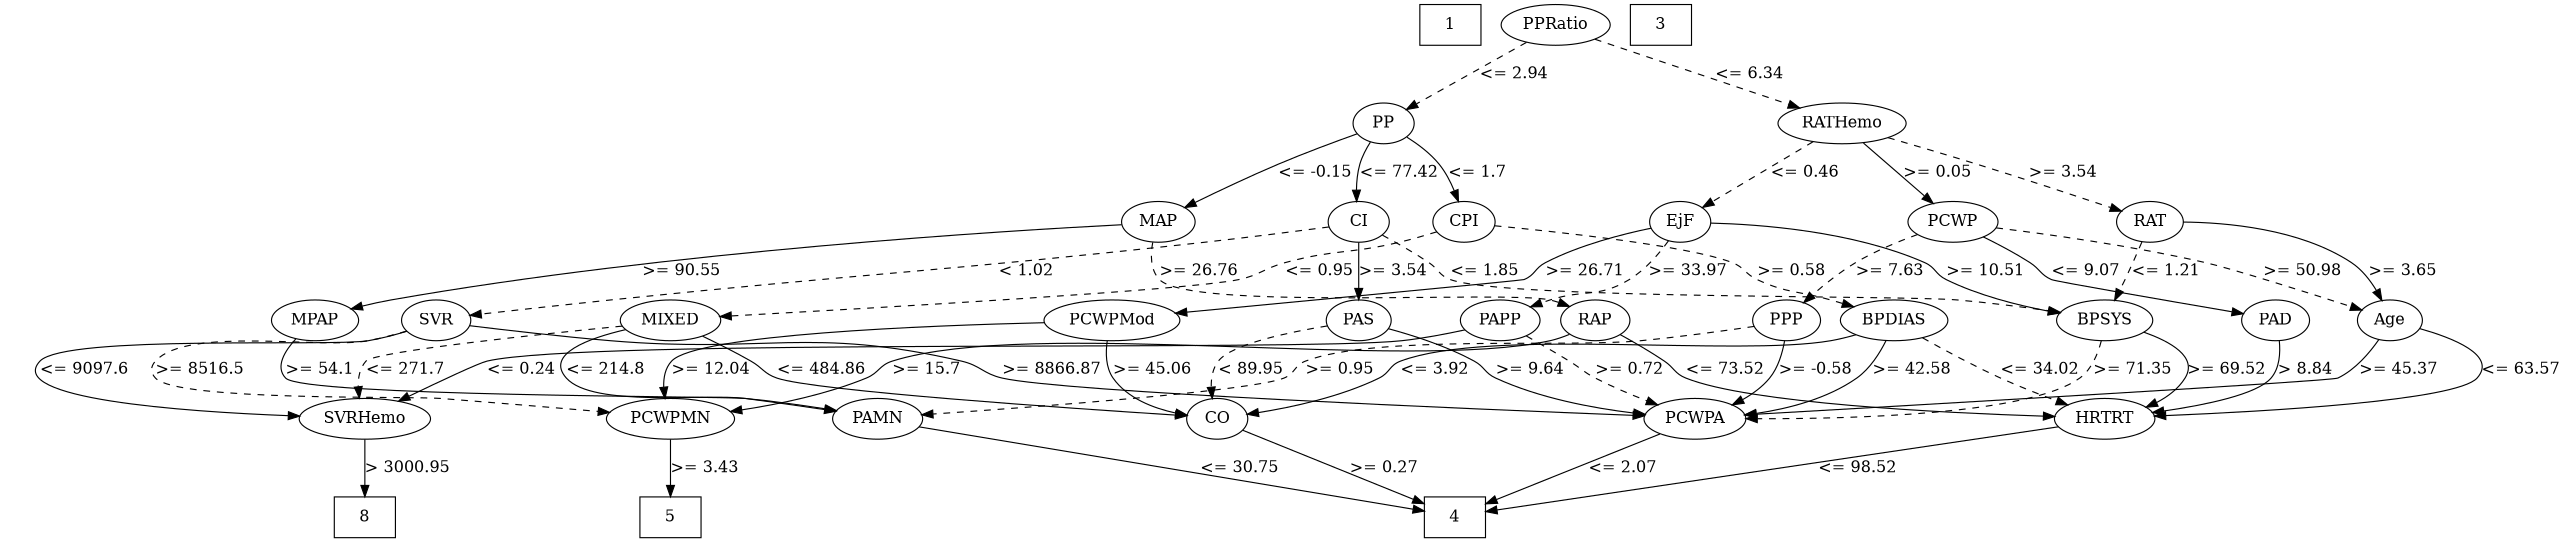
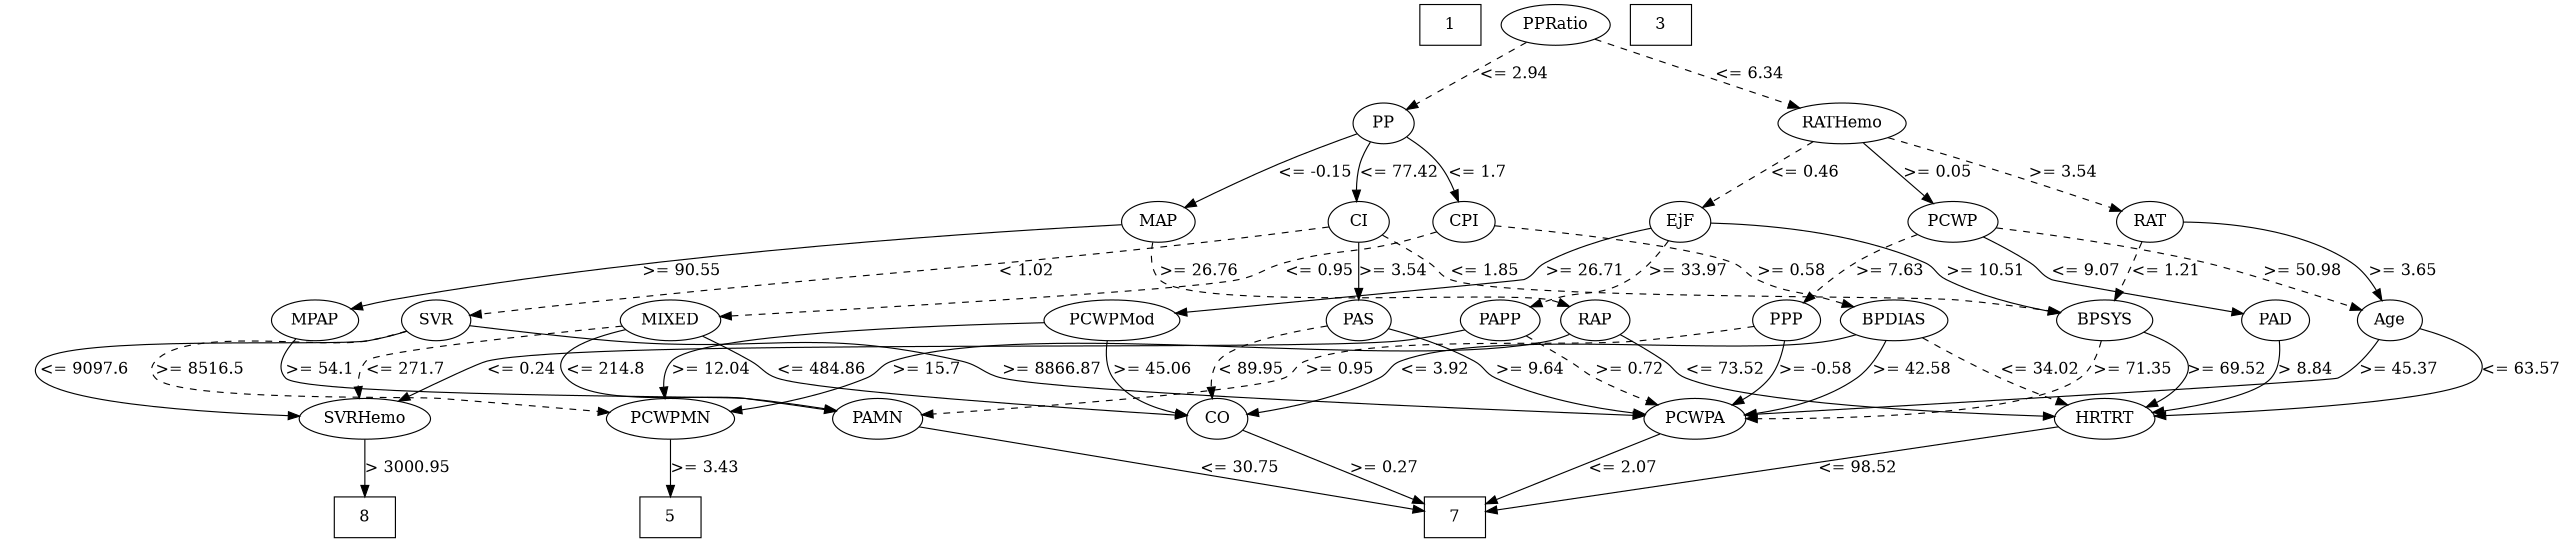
(1455, 517) -> (1455, 517)
